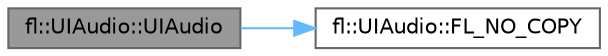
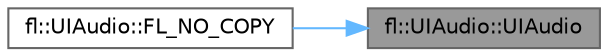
(267, 28) -> (320, 28)
